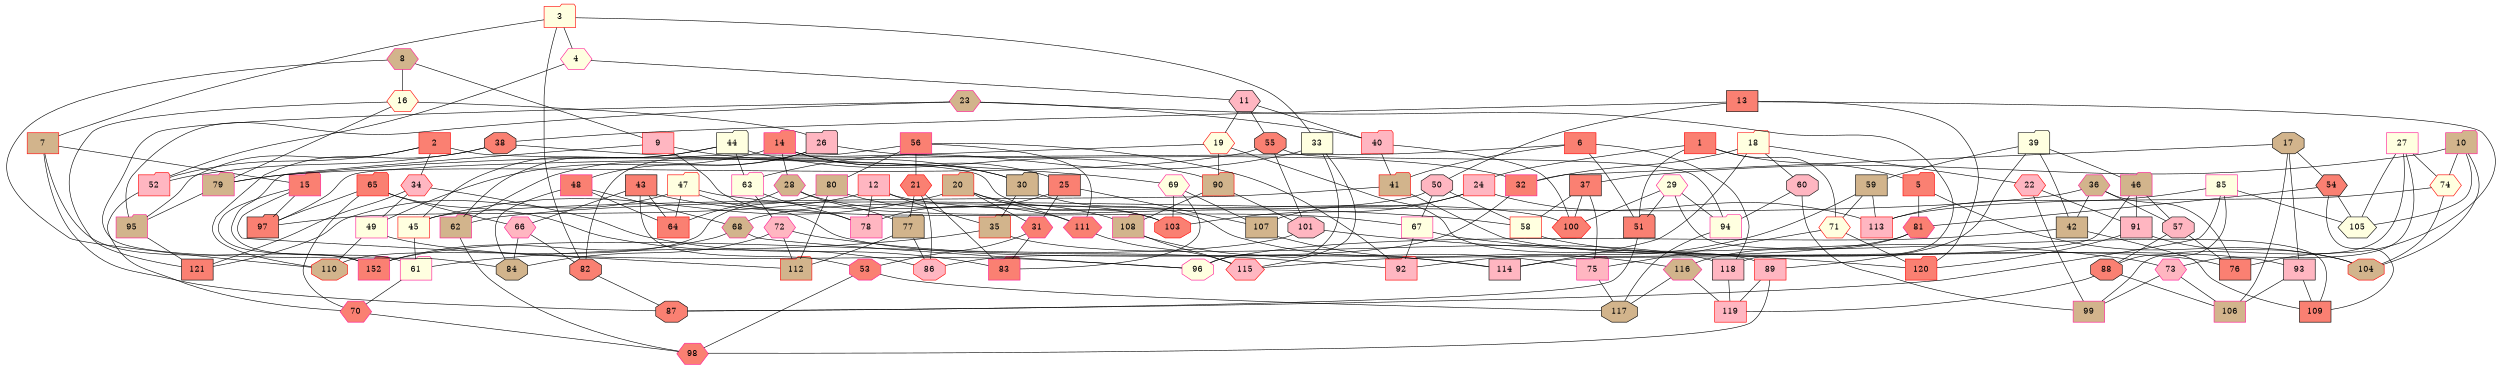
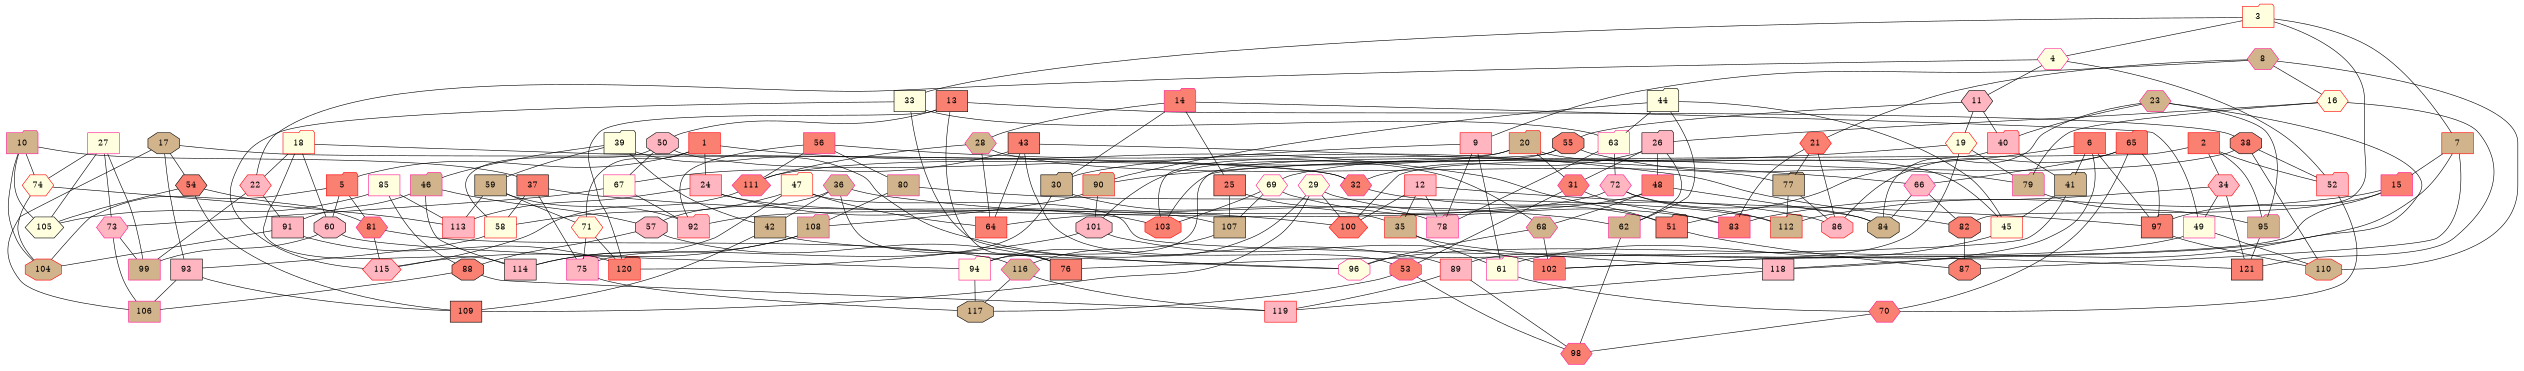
none -> (1130, 81)
(916, 164) -> (2033, 77)
(1395, 185) -> (2071, 185)
(1521, 185) -> (1356, 185)
none -> (336, 206)
(1051, 206) -> (1599, 172)
(704, 231) -> (2269, 259)
(374, 270) -> (1550, 270)
(1469, 300) -> none
